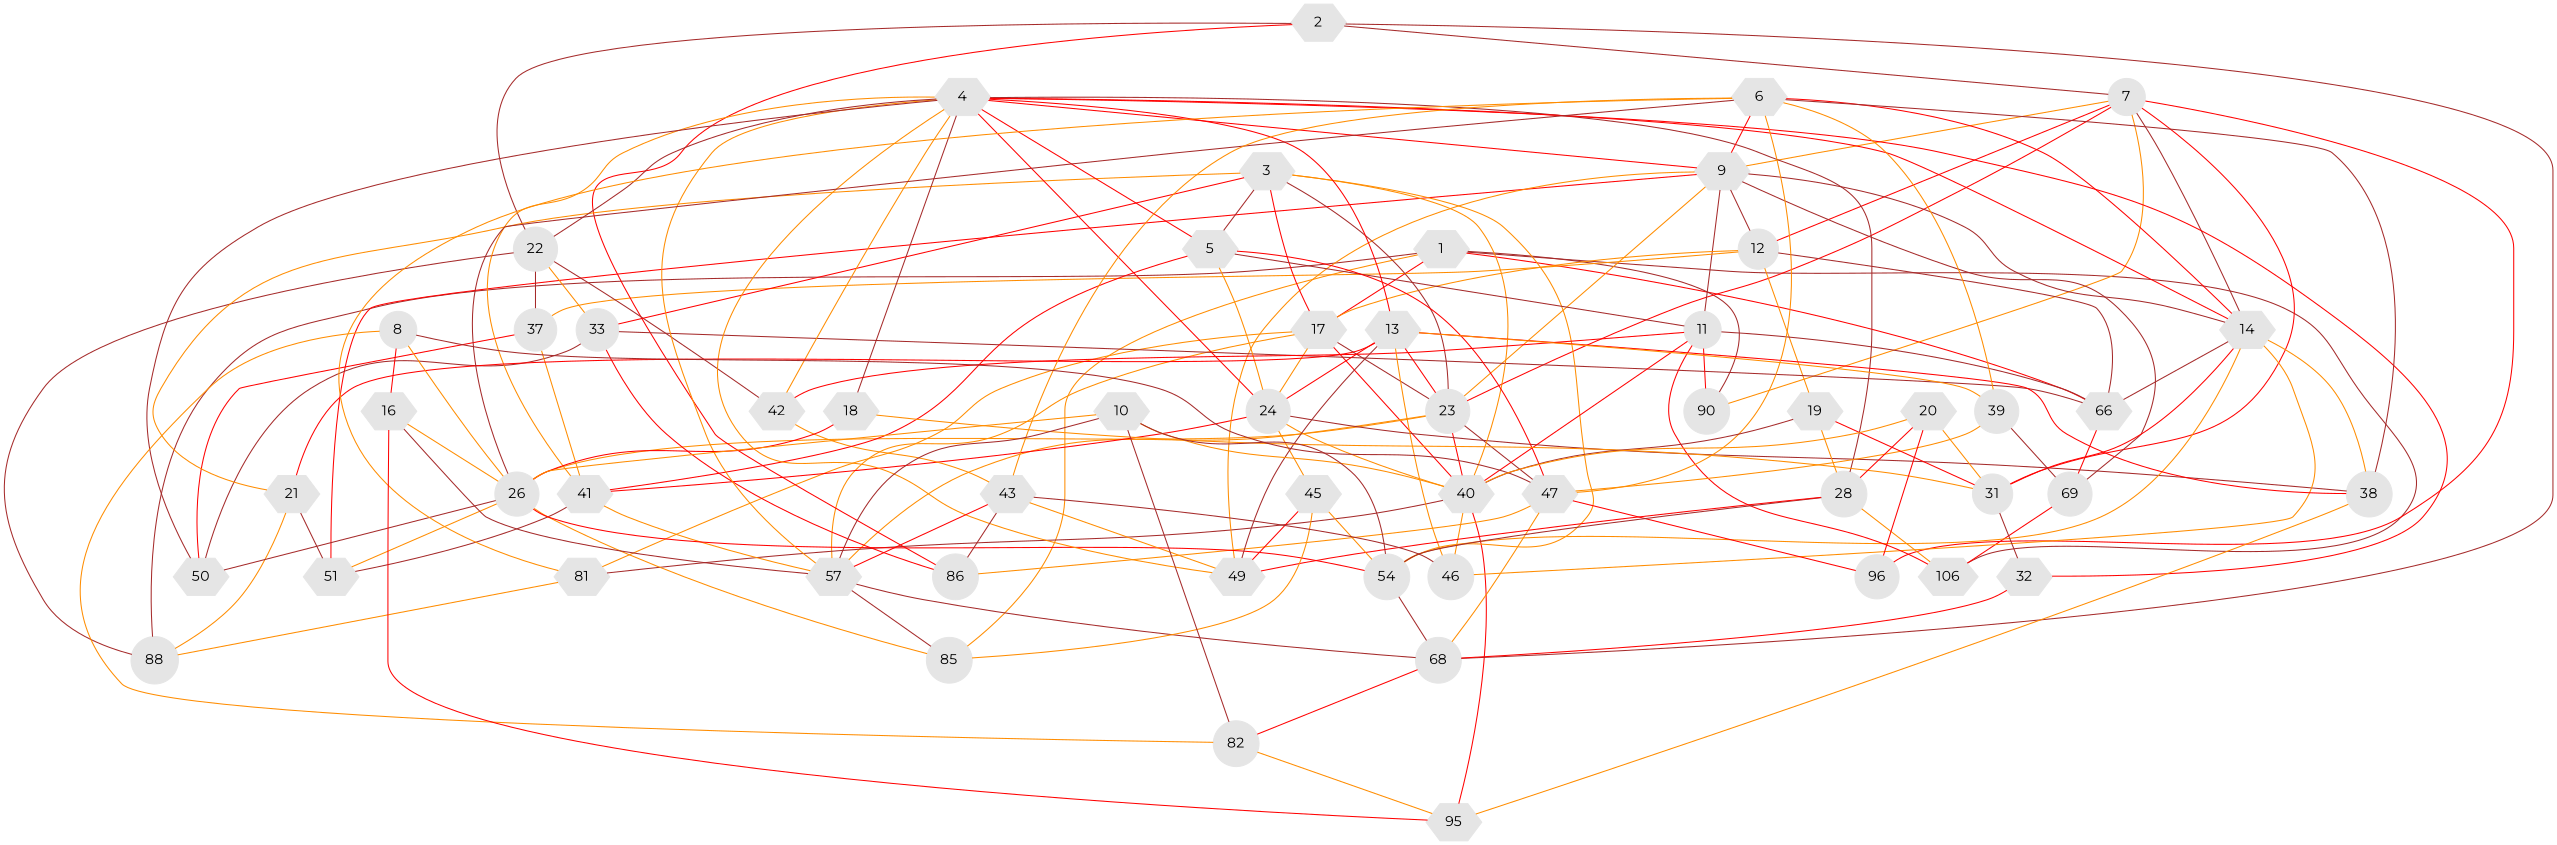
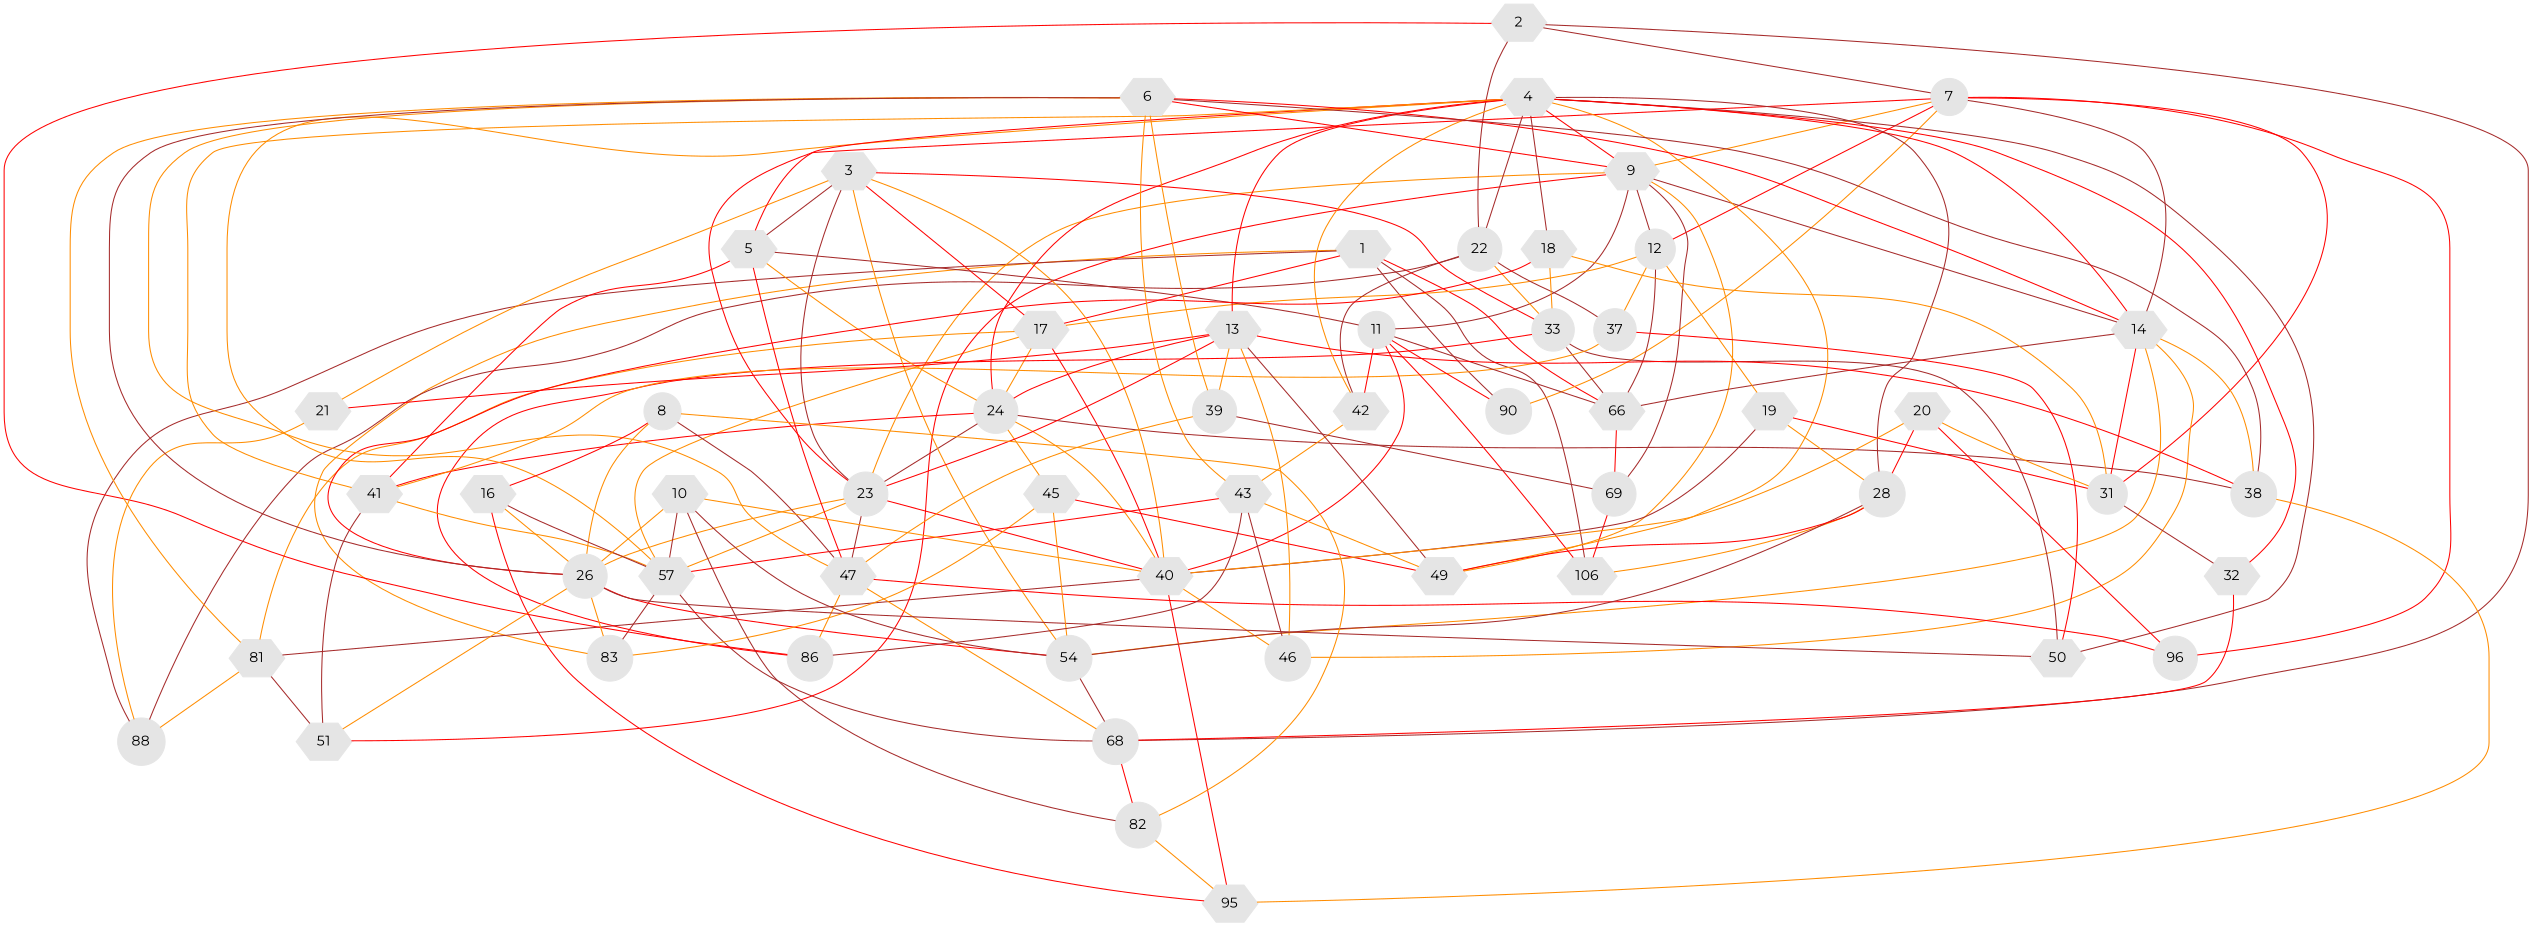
none -> (1551, 284)
(1383, 371) -> (922, 458)
(312, 536) -> (291, 700)
(949, 660) -> (610, 658)
